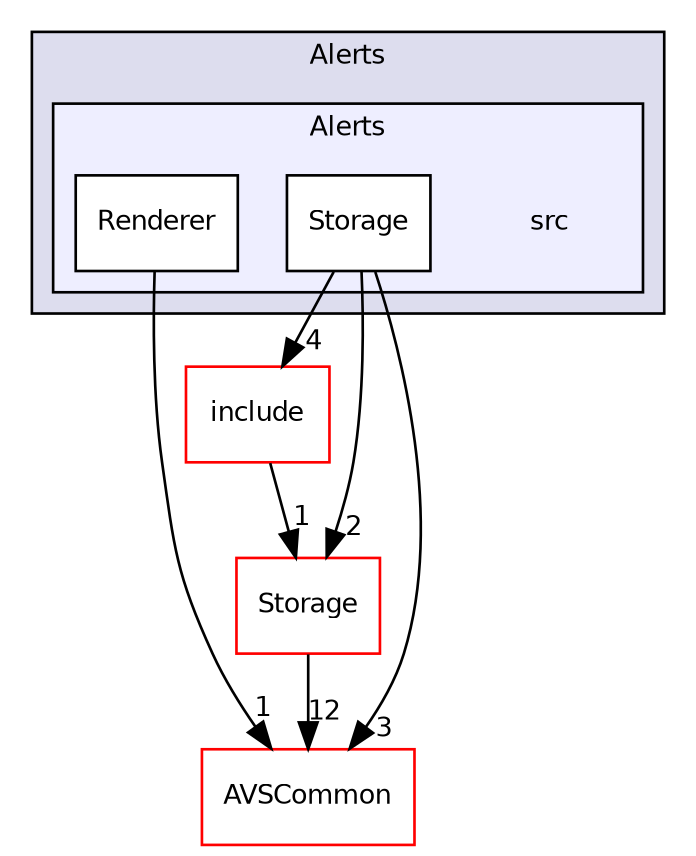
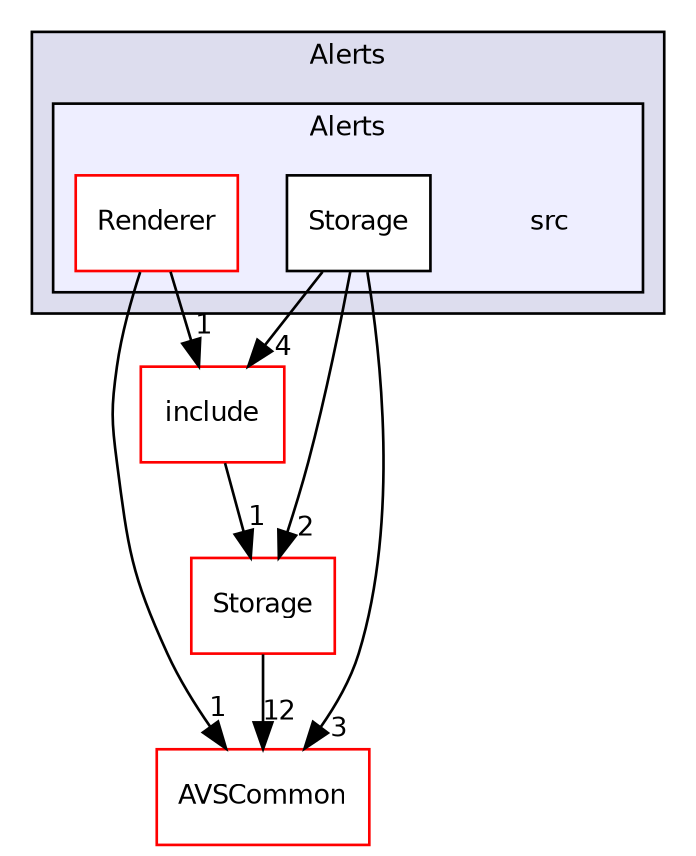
(157, 223) -> (157, 223)
none -> (181, 306)
